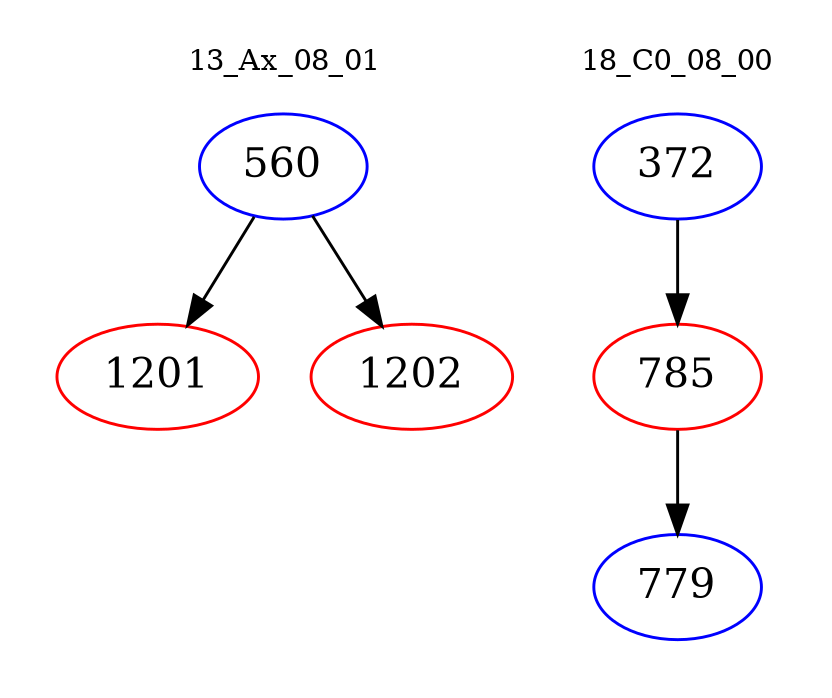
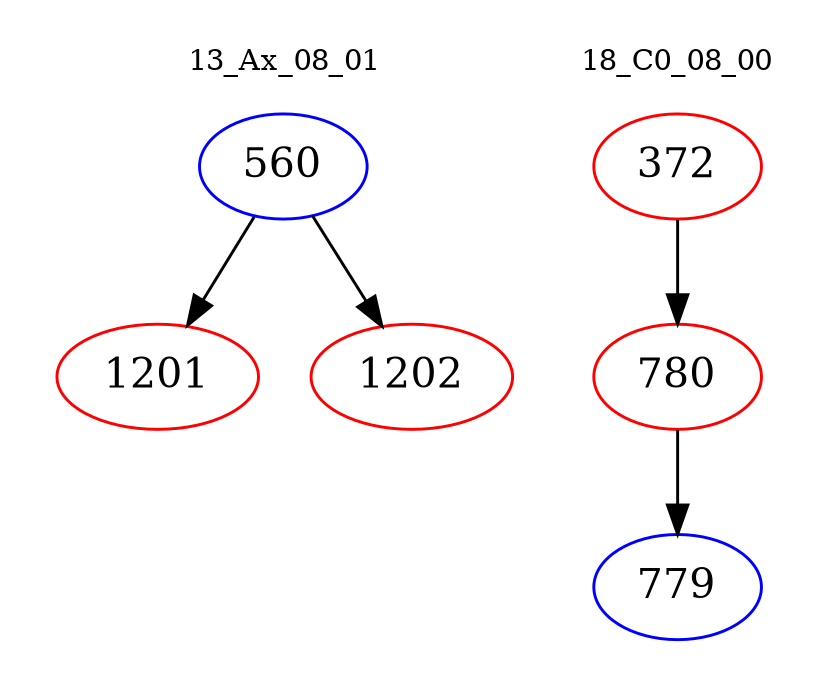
(678, 166) -> (678, 166)
(678, 377) -> (678, 377)
